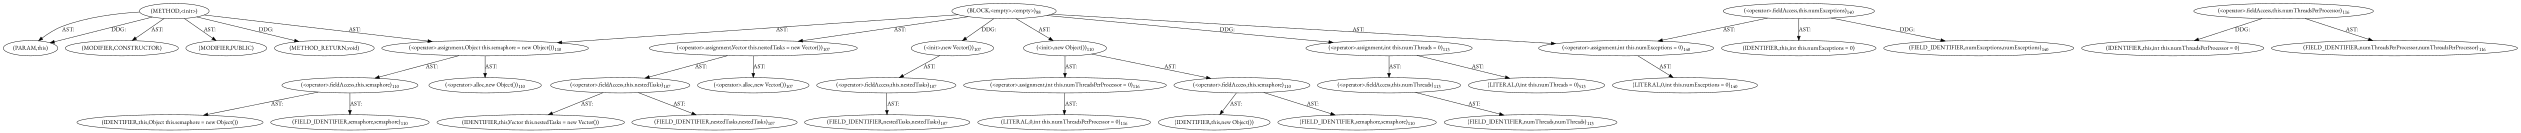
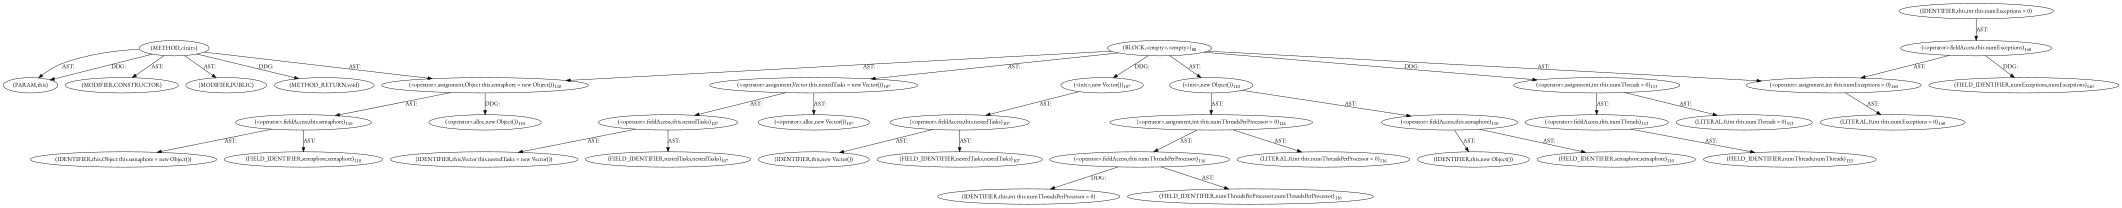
(1799, 27) -> (1976, 27)
(492, 67) -> (493, 104)
(1590, 122) -> (1850, 159)
none -> (1177, 140)
none -> (814, 159)
